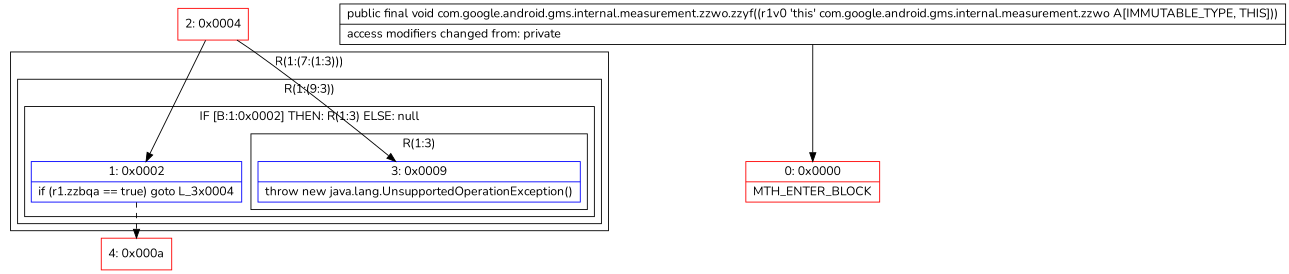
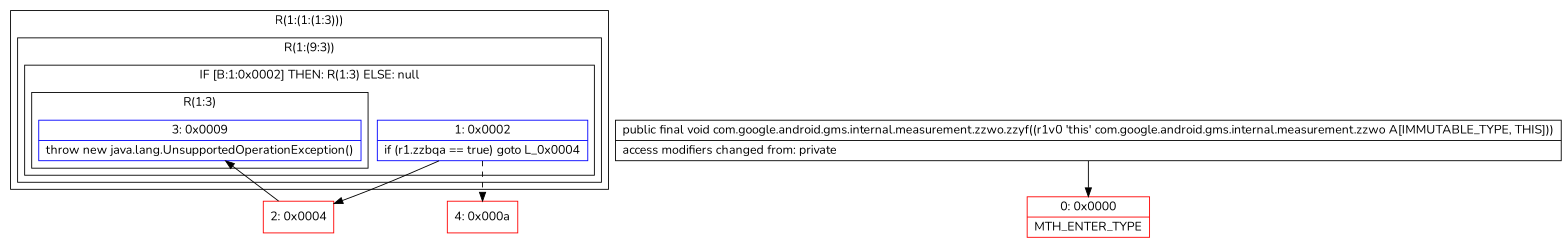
(310, 62) -> (310, 21)
(178, 97) -> (391, 181)
(136, 192) -> (483, 150)
(813, 192) -> (1088, 227)
